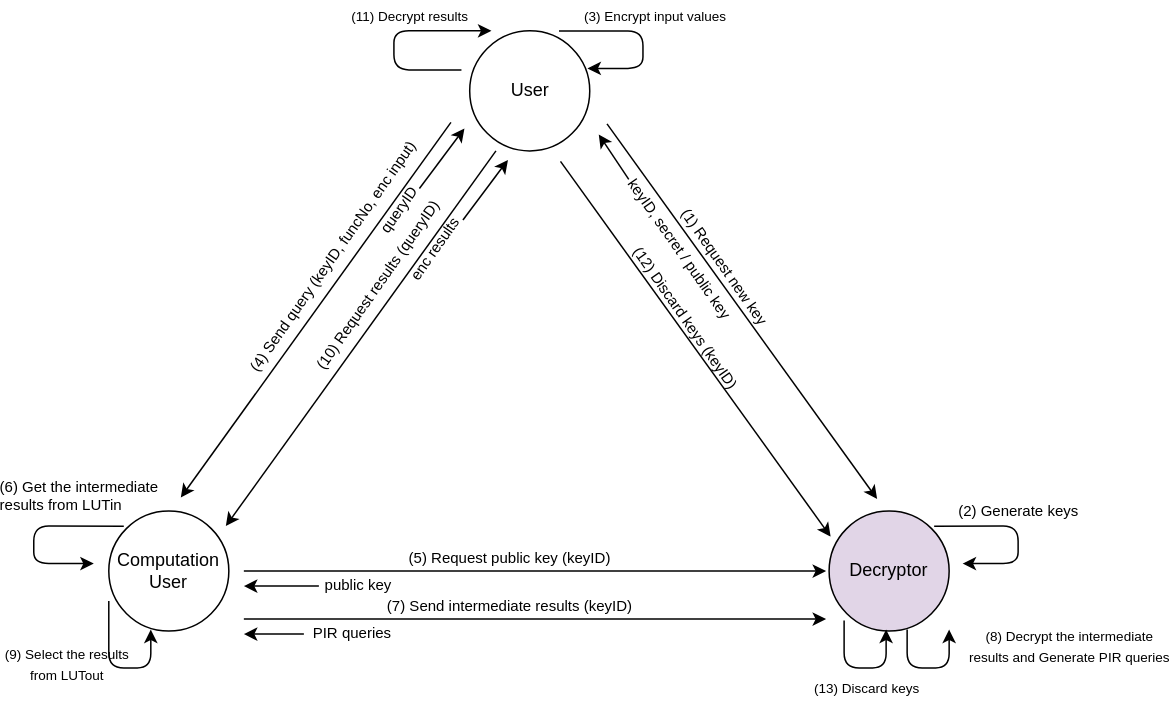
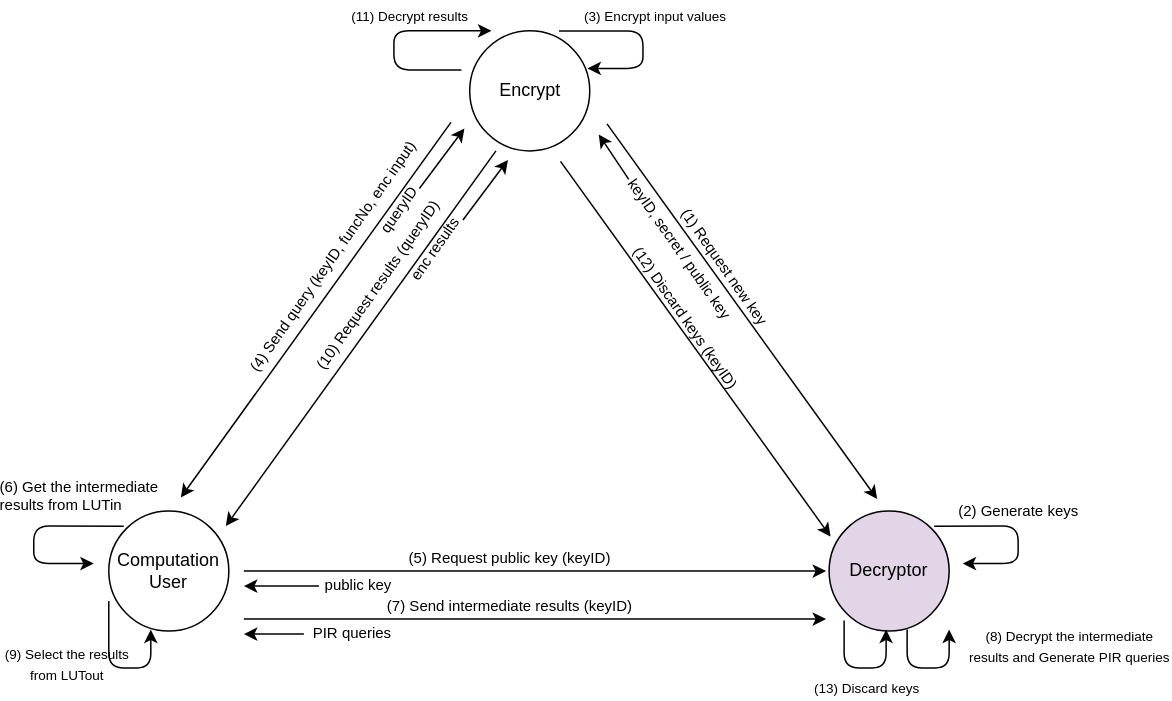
(530, 91) -> (530, 91)
